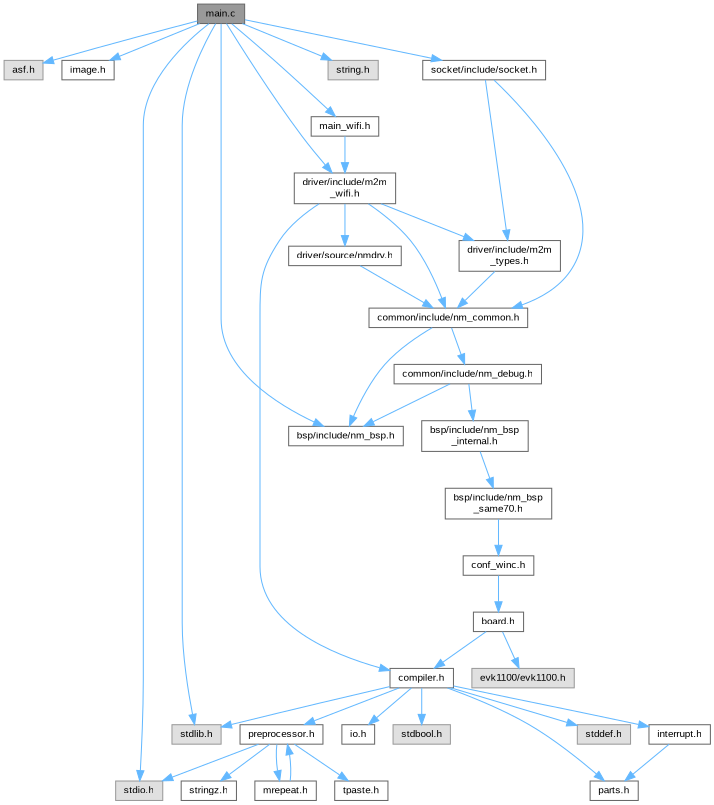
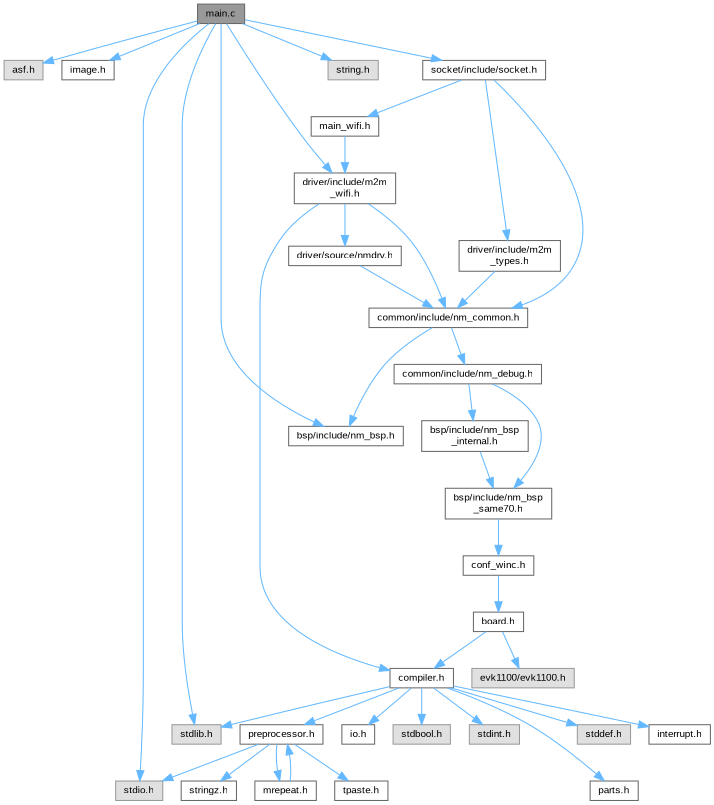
(280, 66) -> (420, 96)
(423, 220) -> none
(412, 403) -> (538, 424)
none -> (494, 734)
(651, 759) -> none
